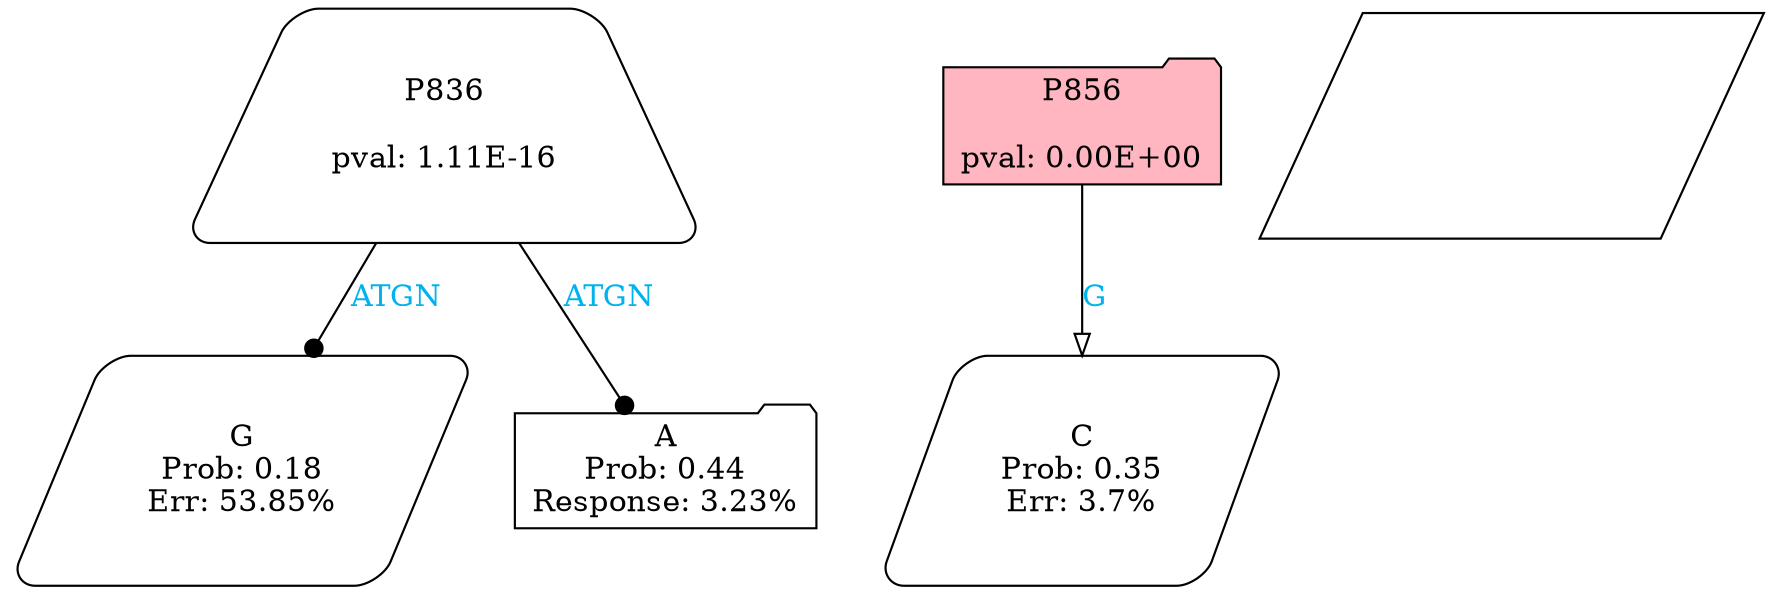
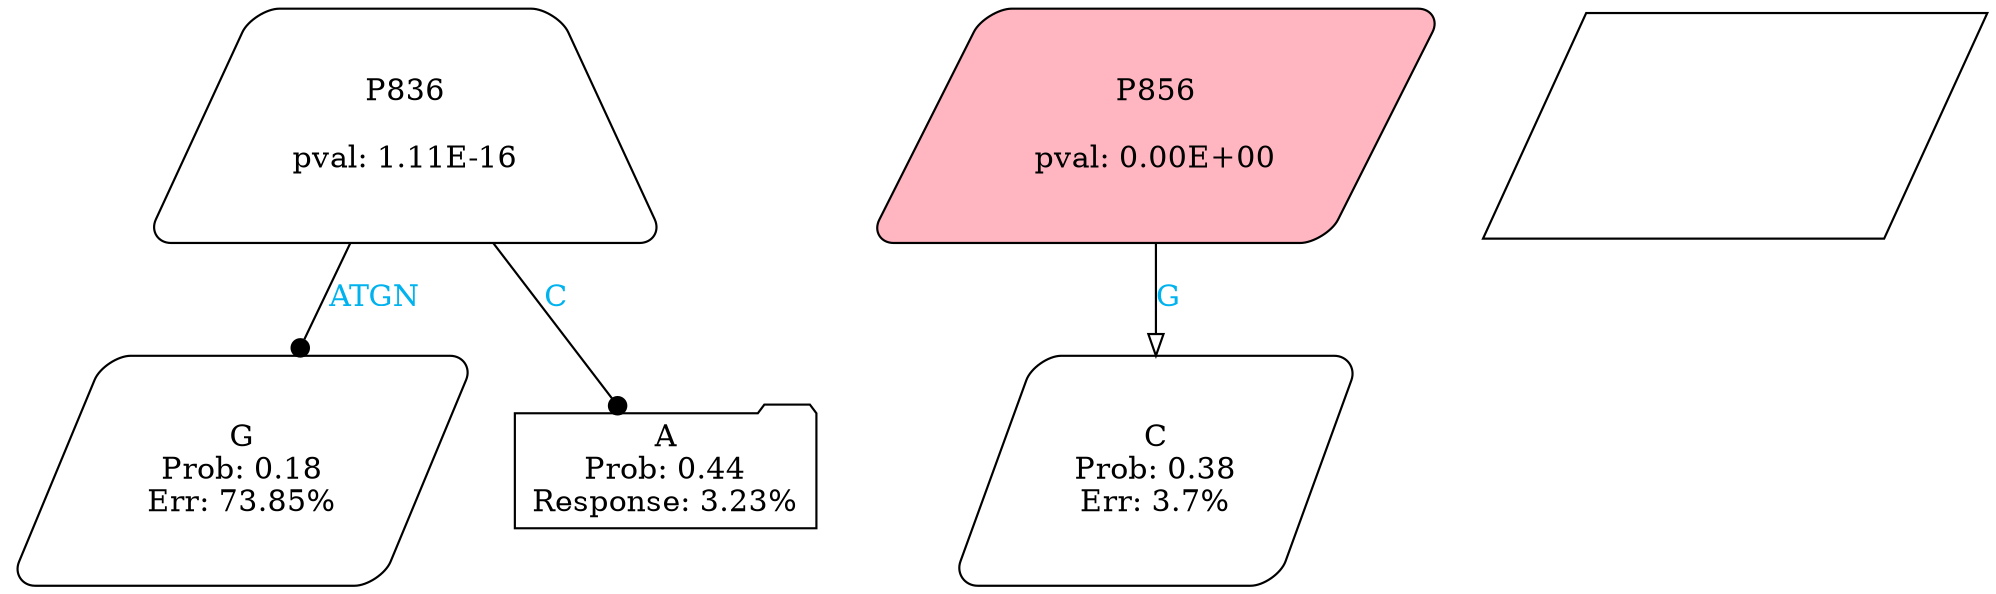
(1082, 126) -> (1156, 126)
(609, 298) -> (556, 298)
(243, 471) -> (243, 471)
(1082, 471) -> (1156, 471)
